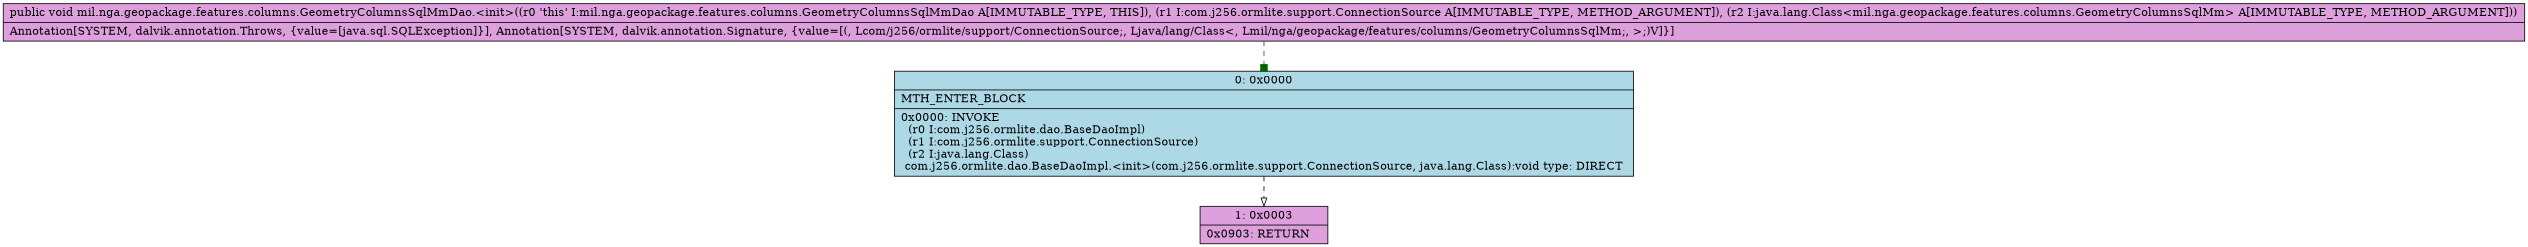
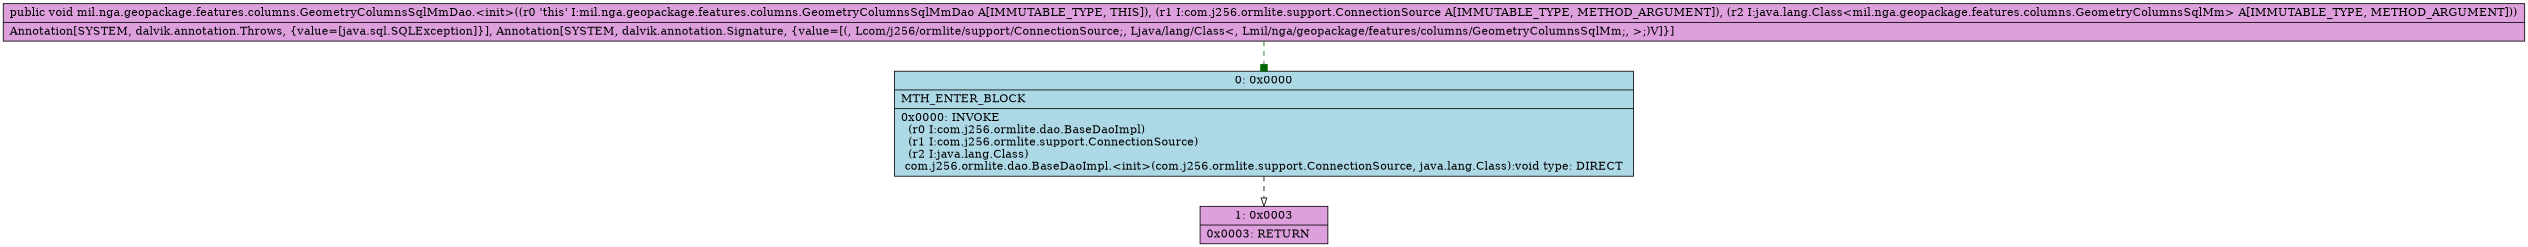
(1264, 234) -> (1264, 234)
